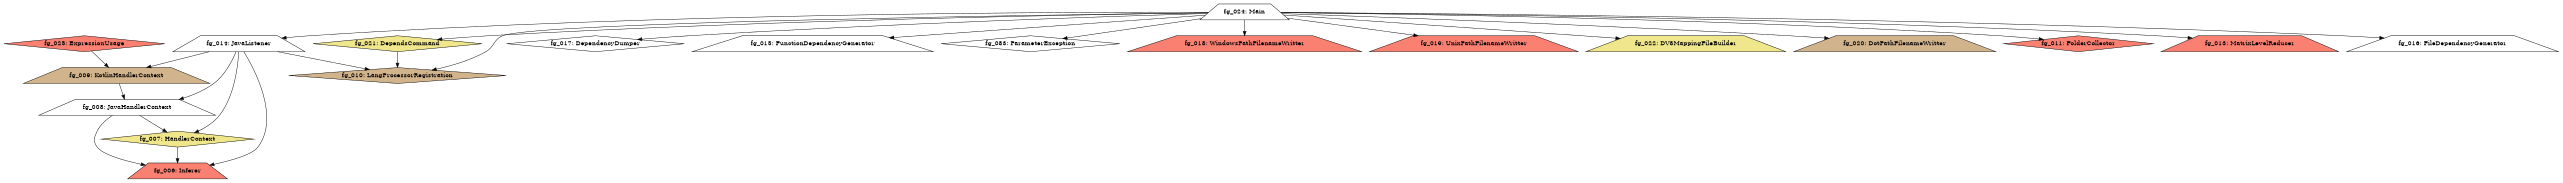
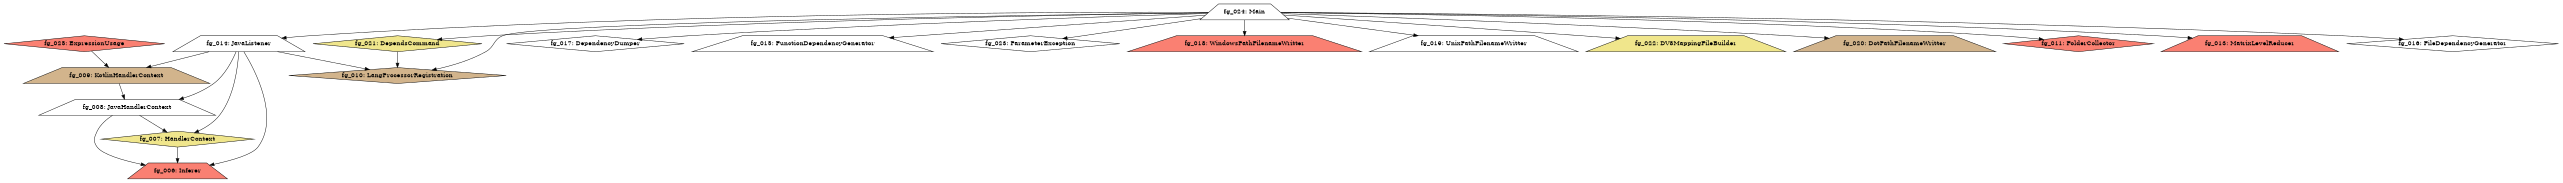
(1030, 44) -> (1030, 44)
(1474, 44) -> (1474, 44)
(2453, 44) -> (2453, 44)
